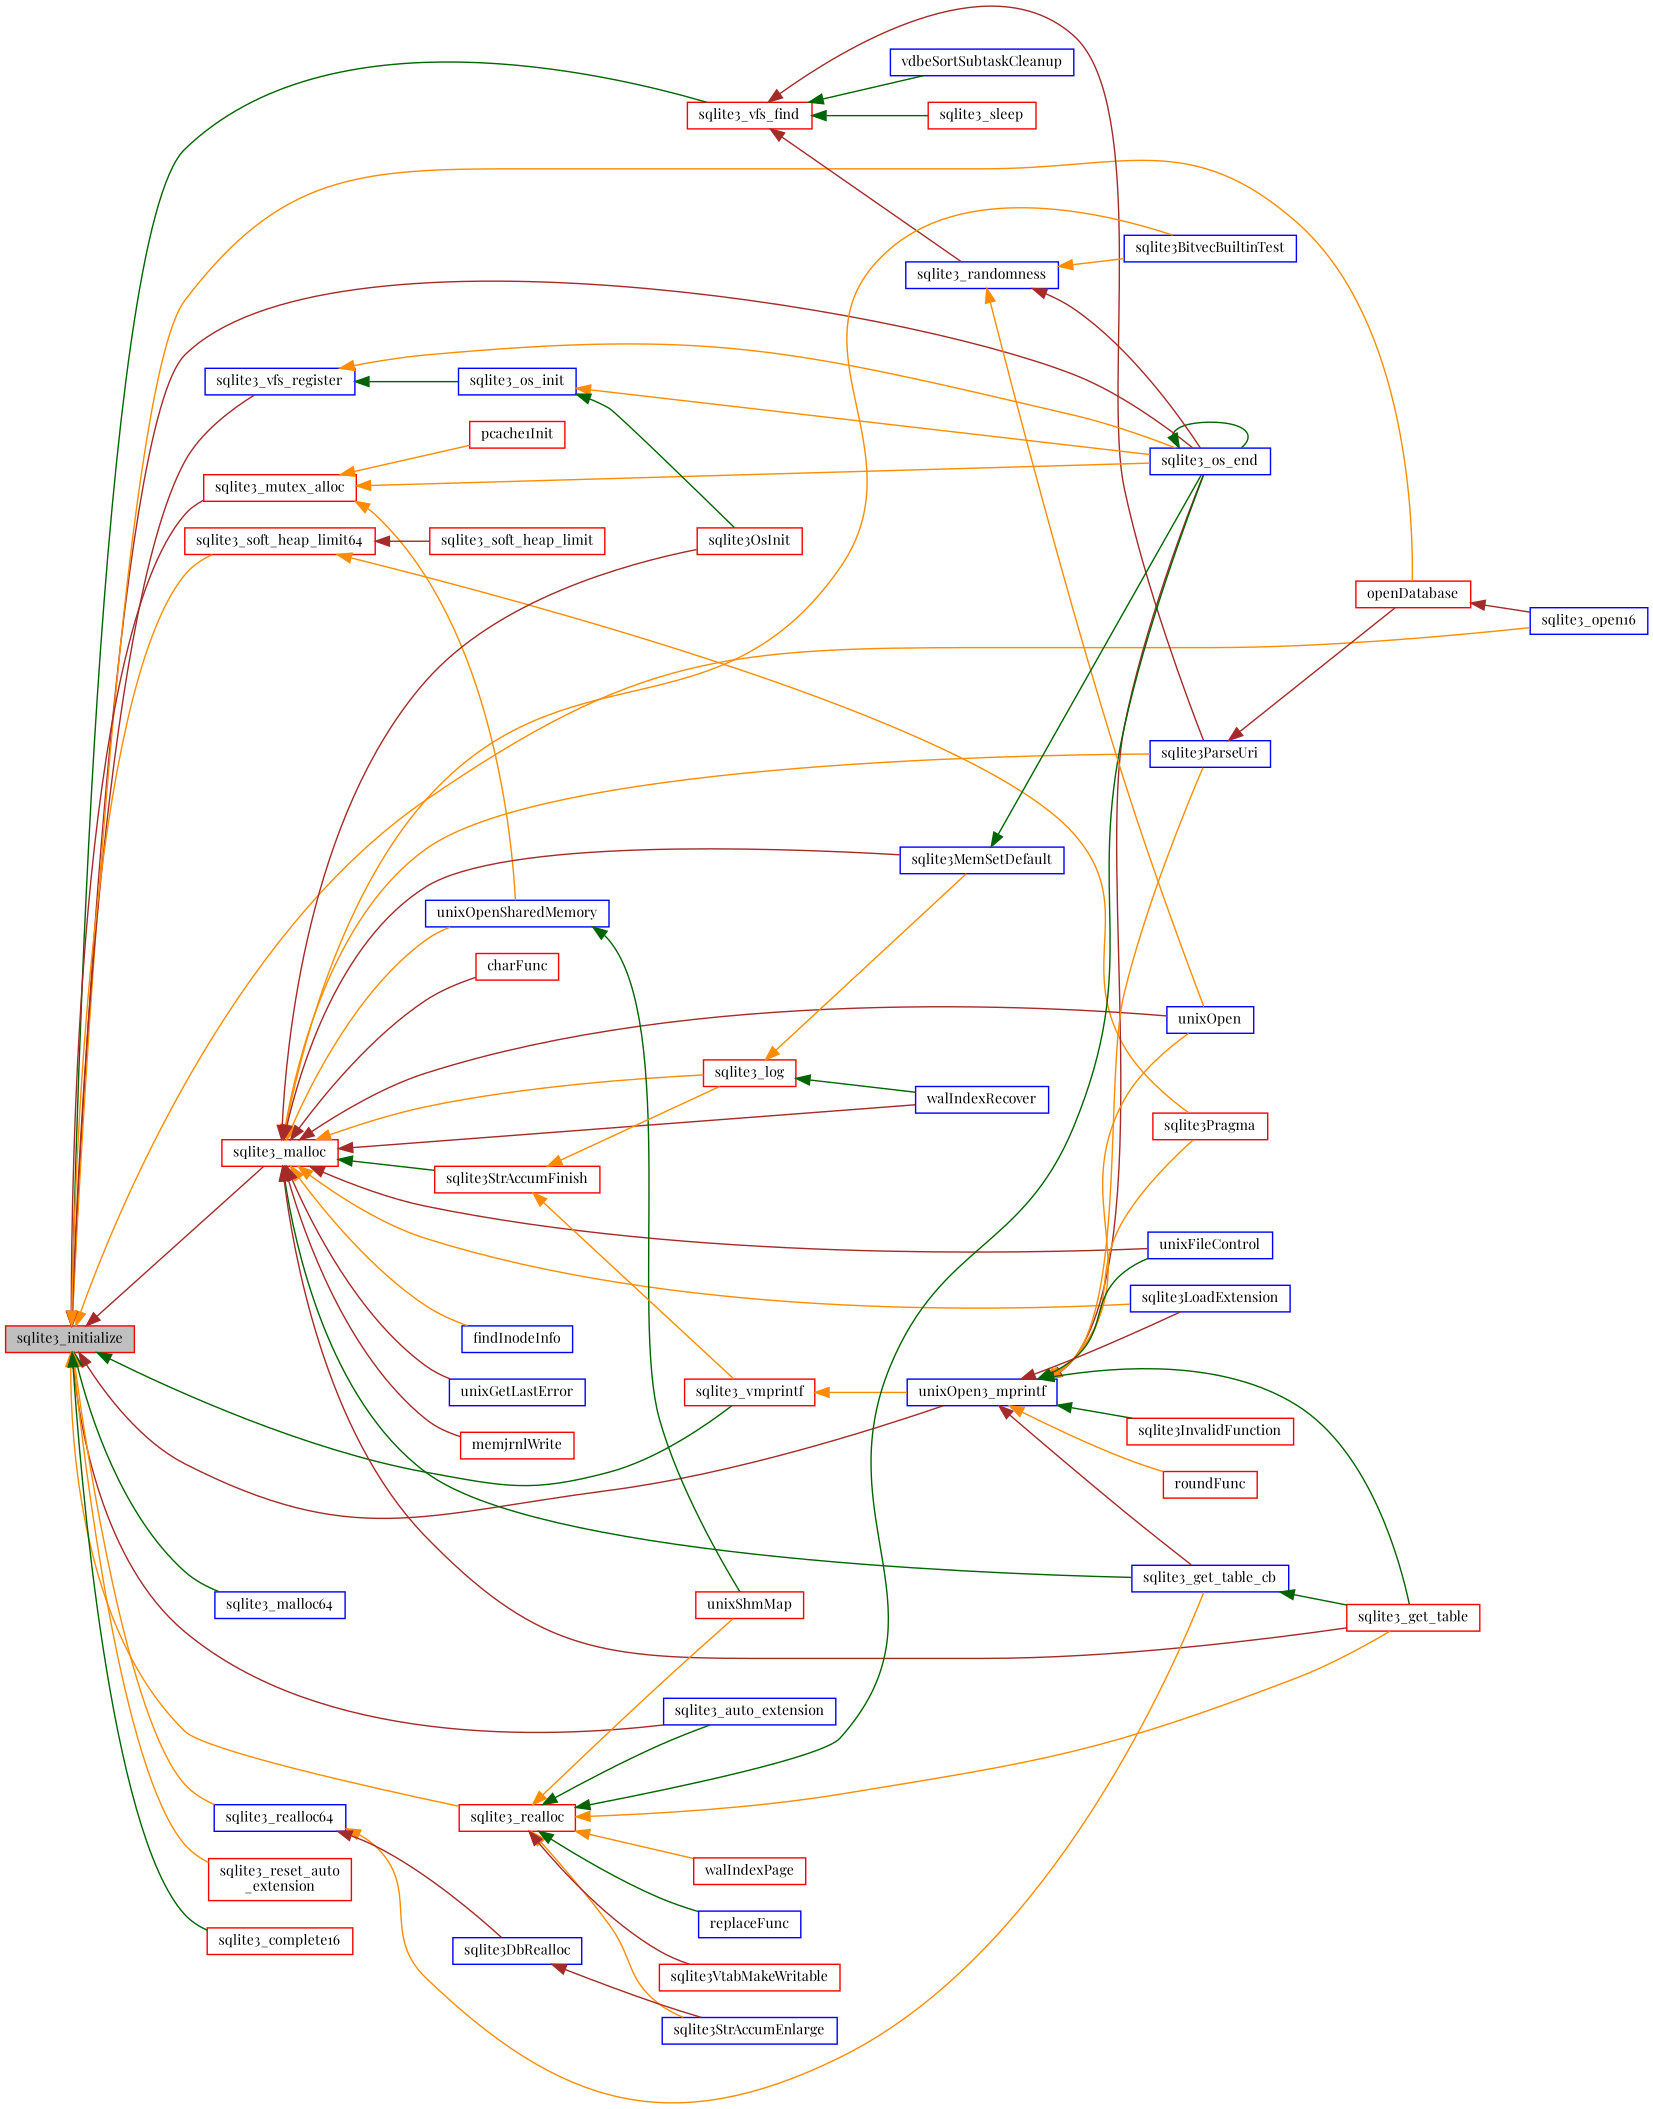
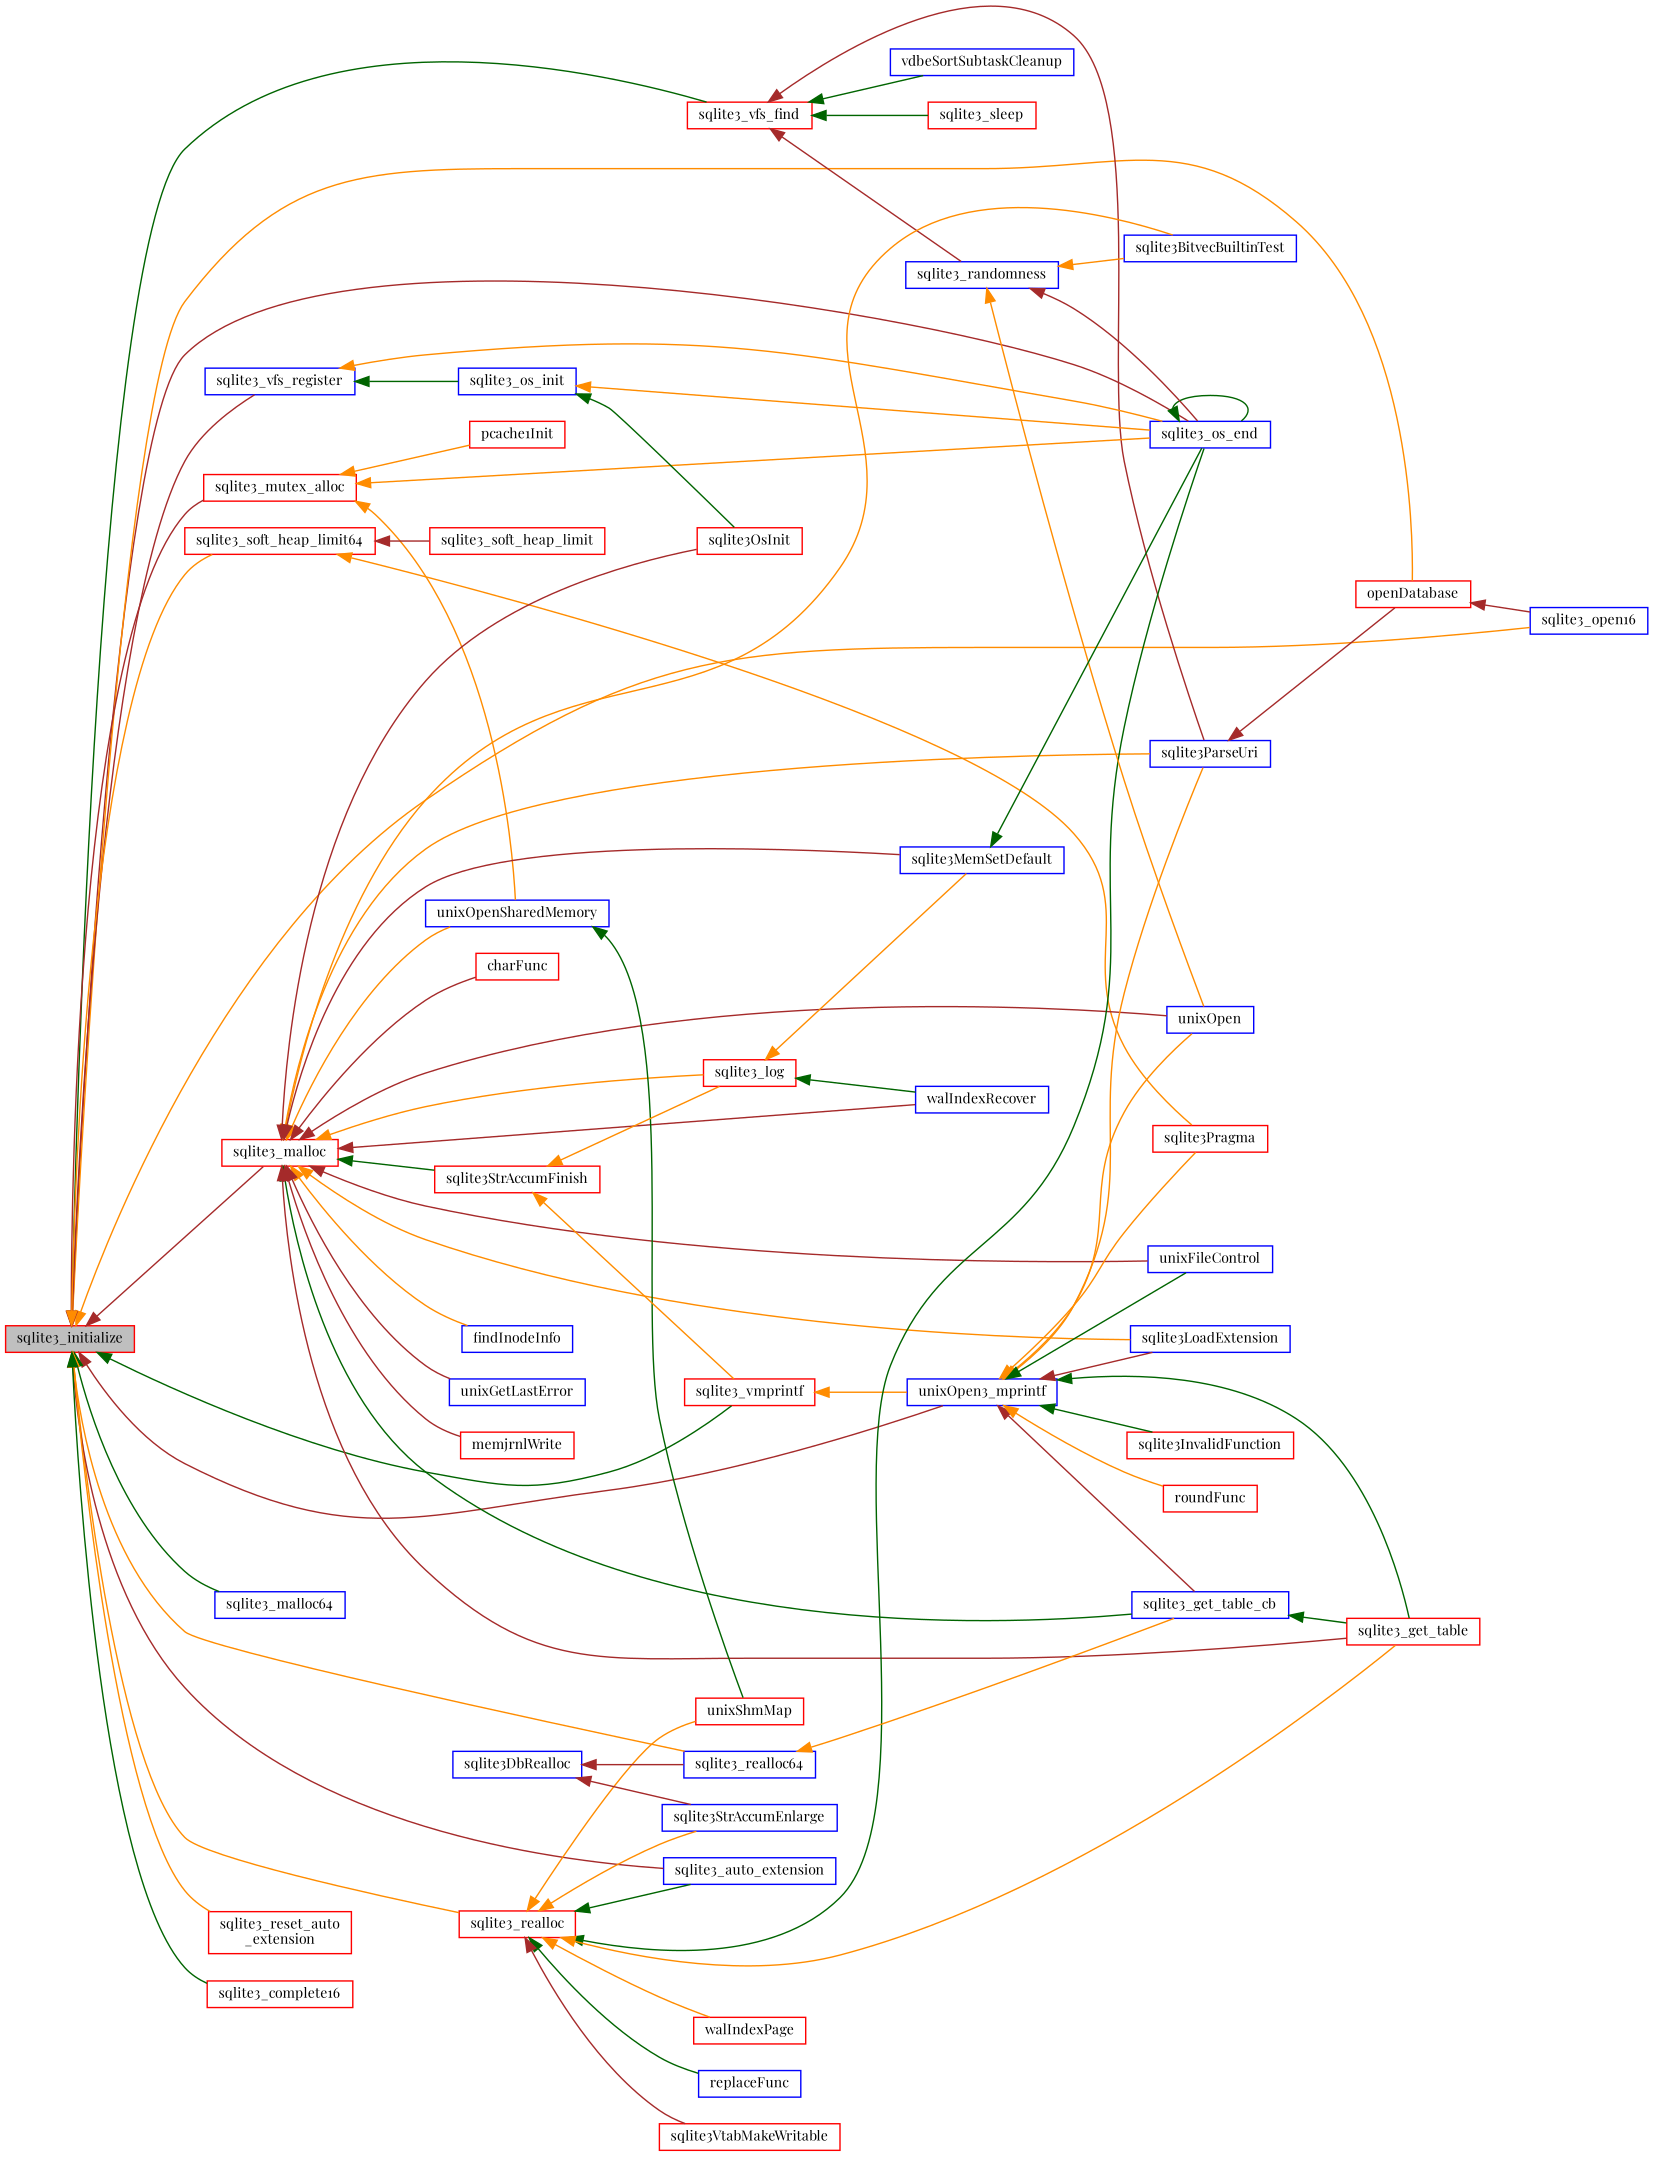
(1118, 947) -> none
(431, 1880) -> (644, 1765)
